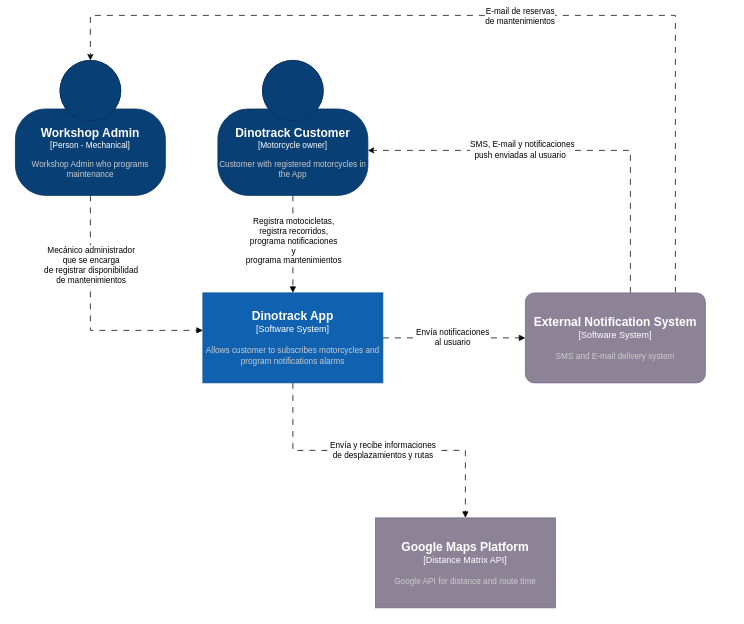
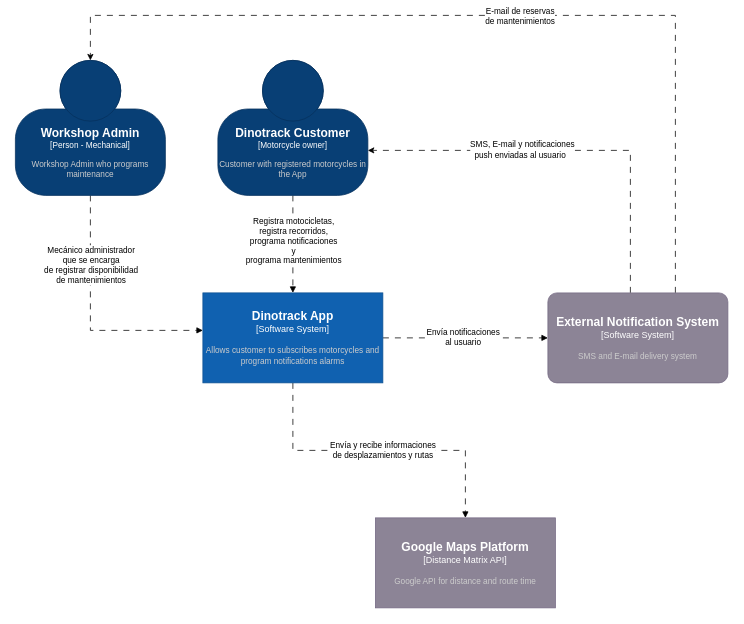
(615, 338) -> (638, 338)
